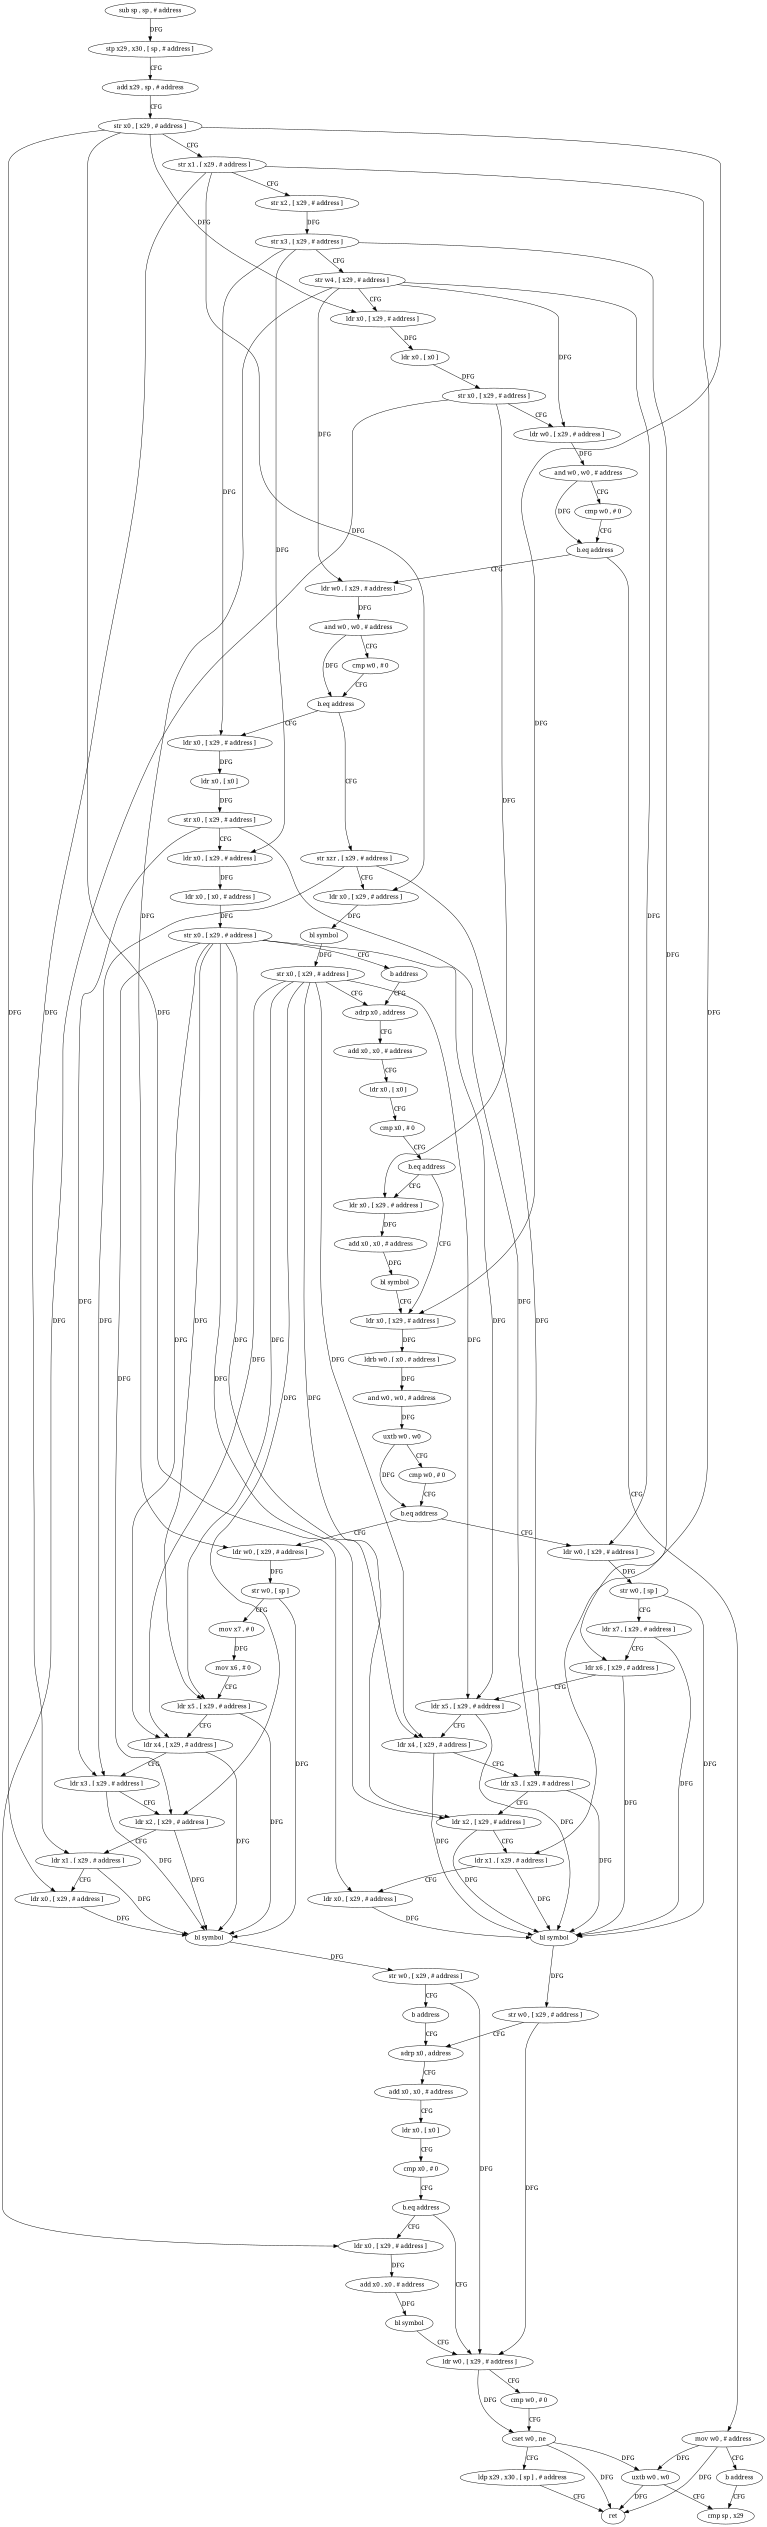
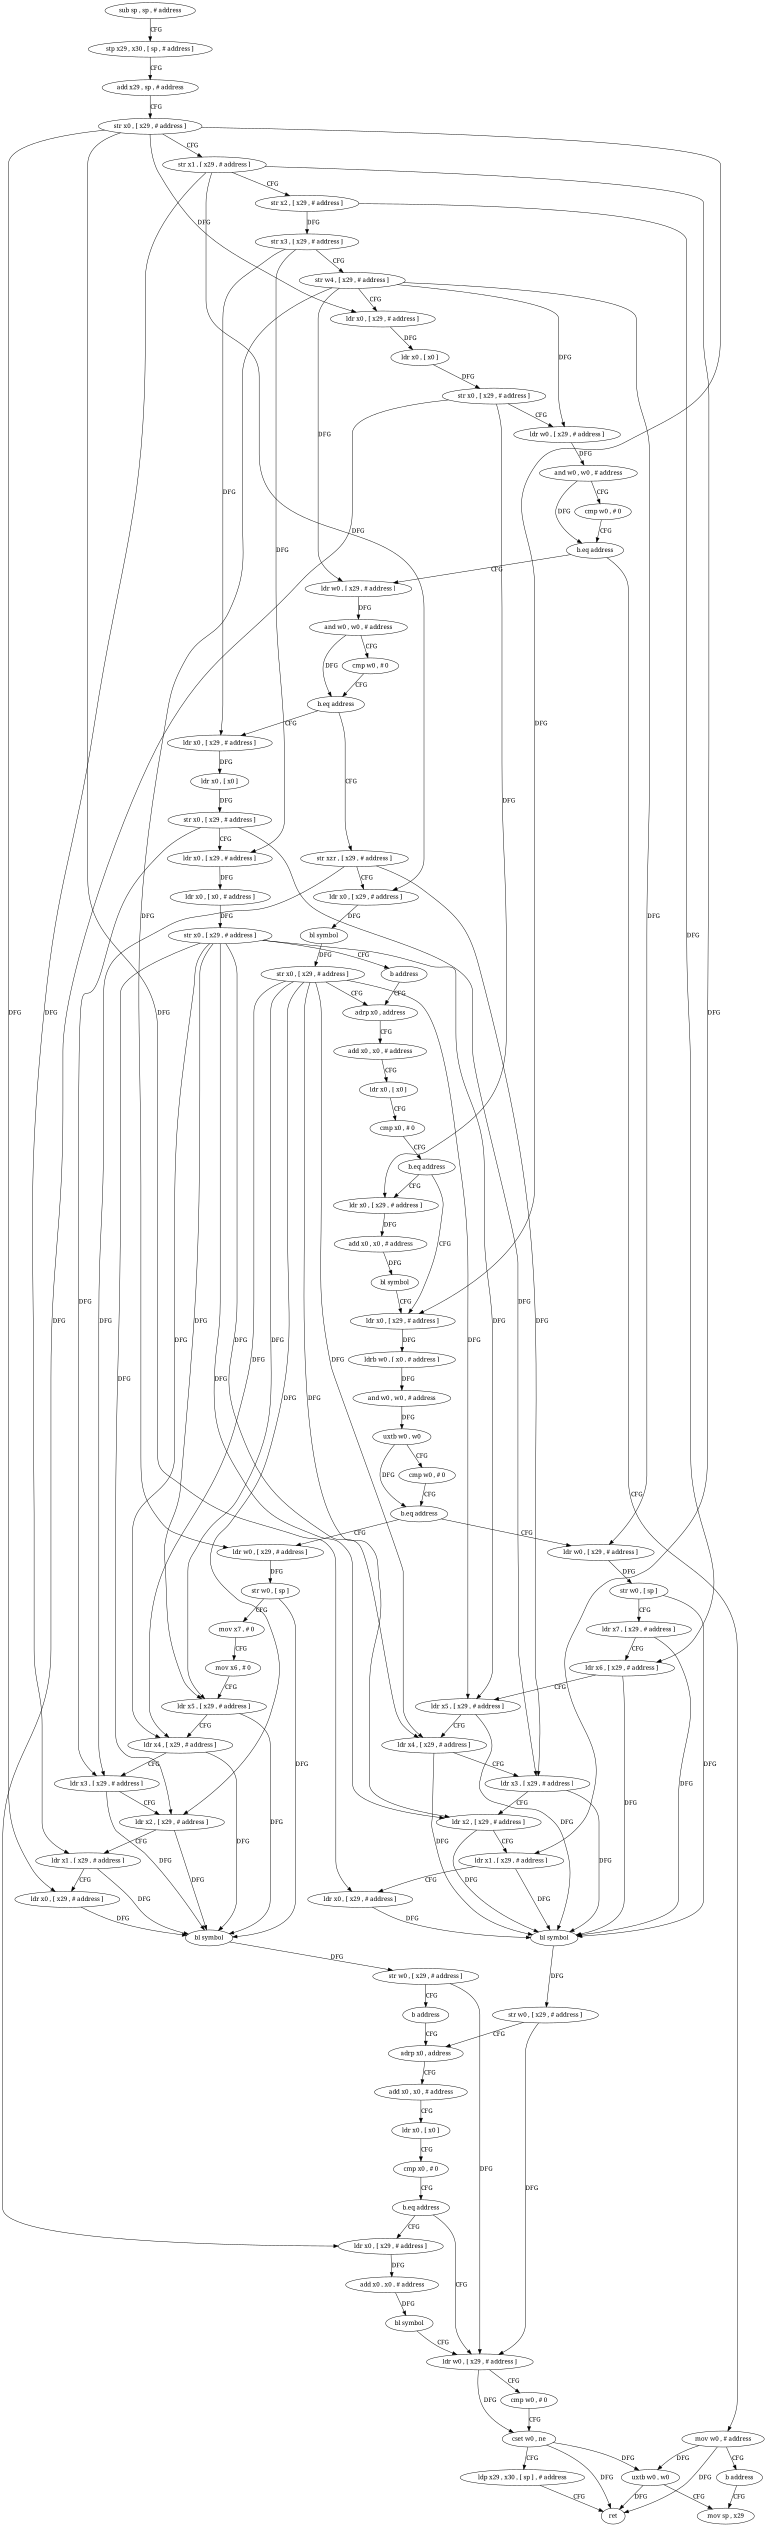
(156, 30) -> (156, 30)
(666, 847) -> (687, 796)
(241, 1649) -> (241, 1649)
(726, 2516) -> (726, 2516)
